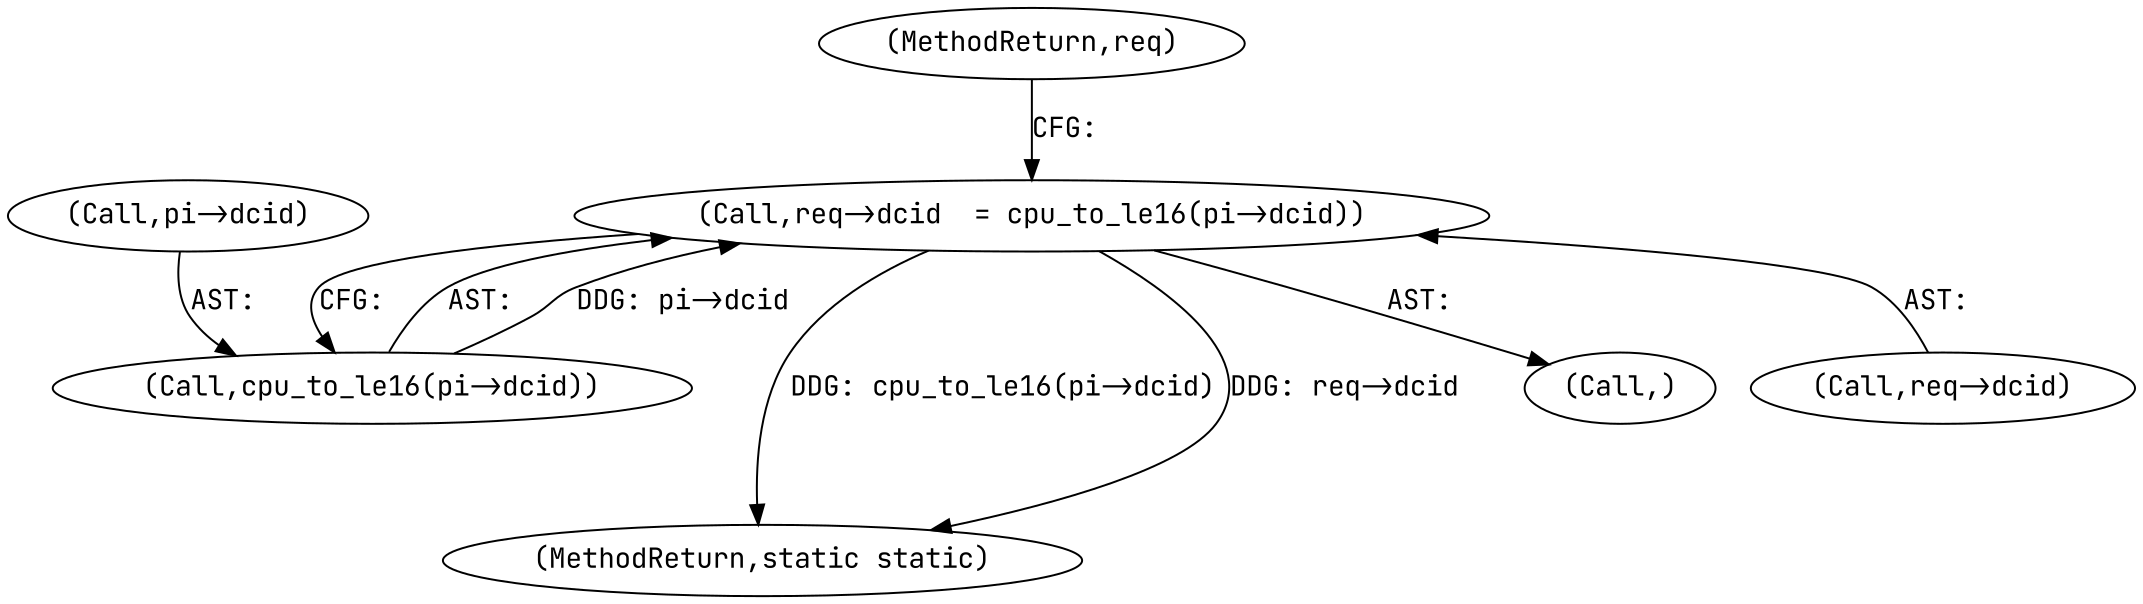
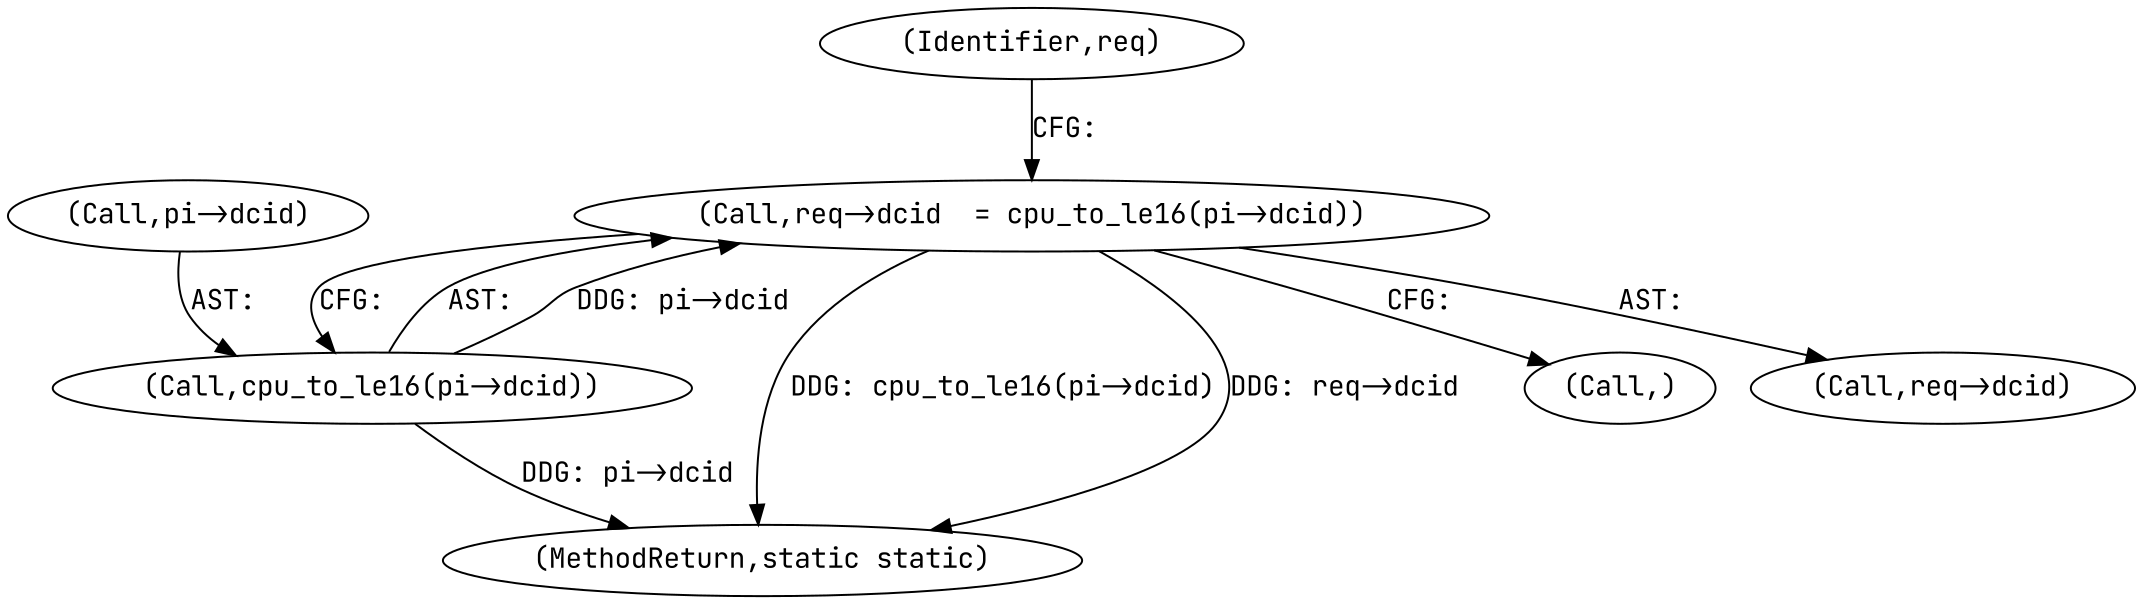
(1032, 44) -> (1032, 44)
(1700, 256) -> (1524, 296)
(1428, 302) -> (1428, 302)
none -> (507, 483)
